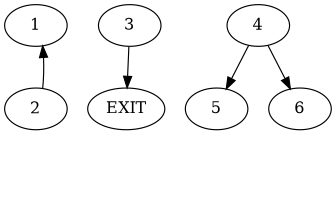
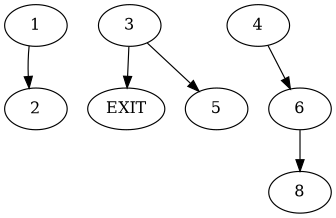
(240, 62) -> (169, 63)
(44, 73) -> (28, 61)
none -> (300, 192)
